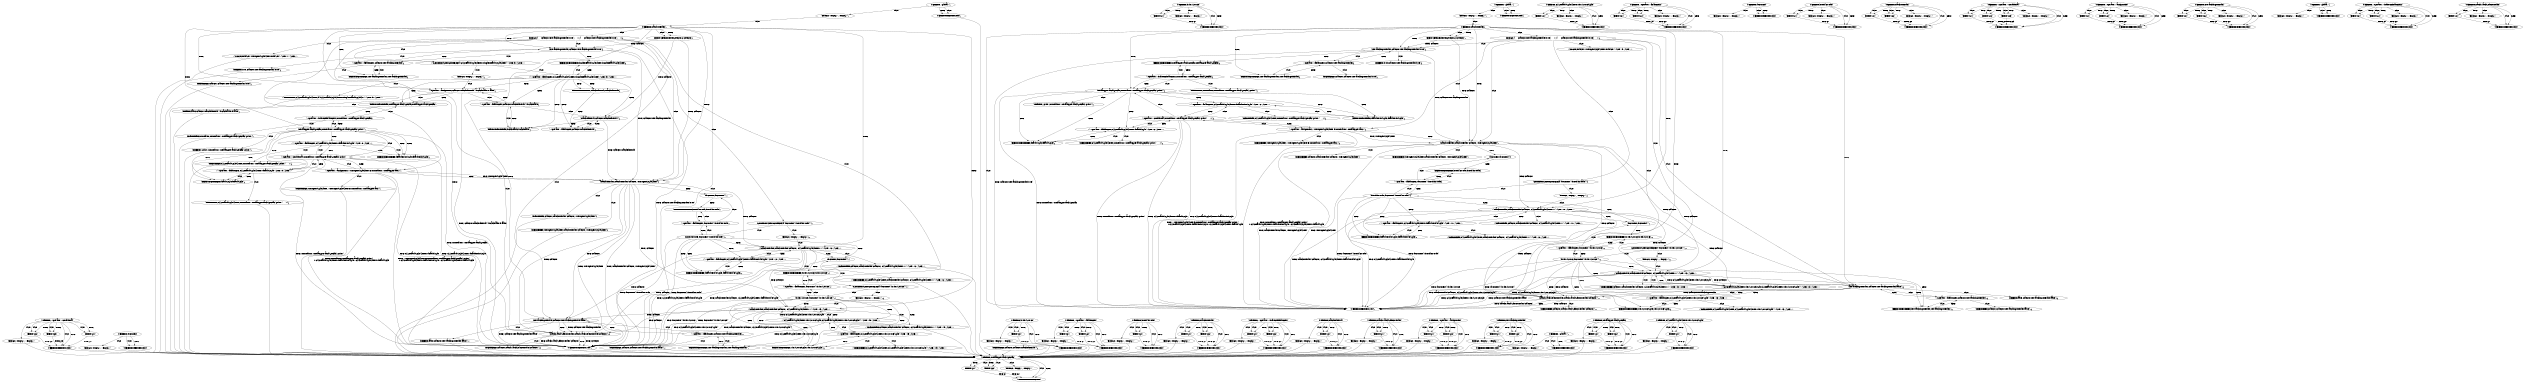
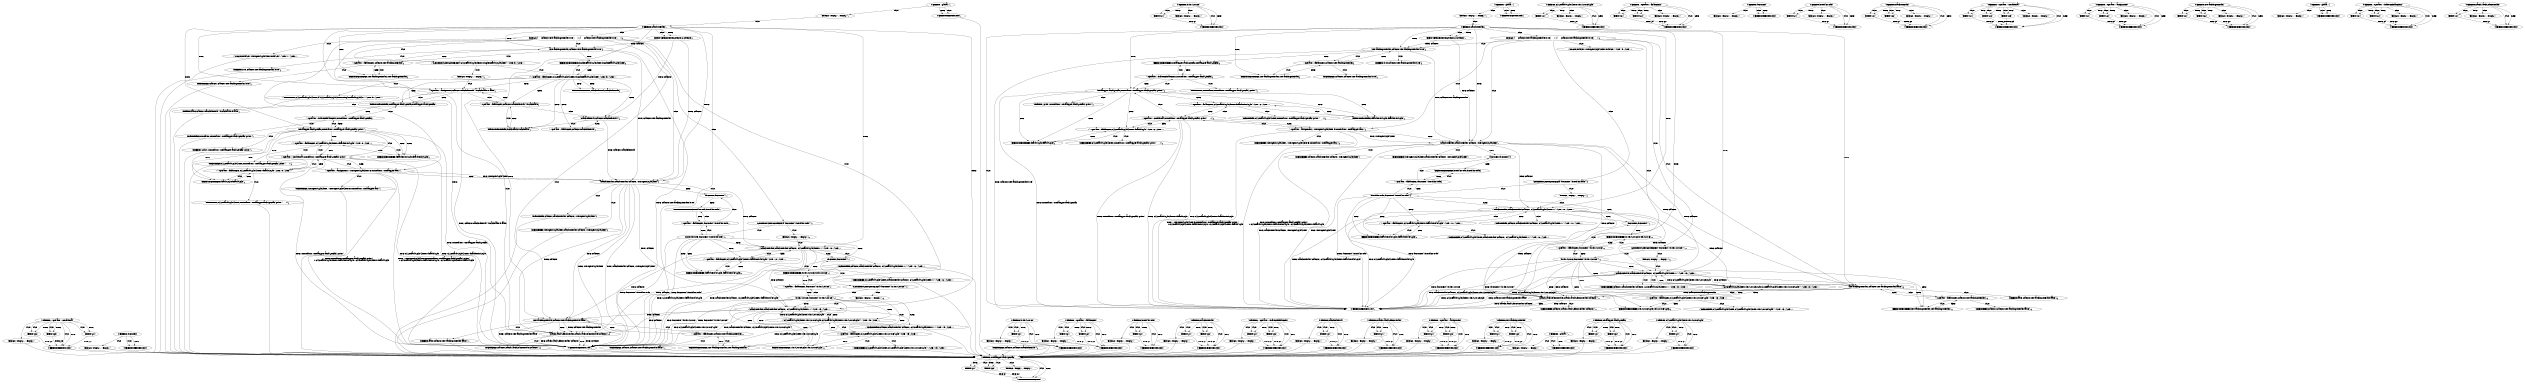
(579, 108) -> none
(586, 123) -> none
(574, 124) -> (574, 124)
